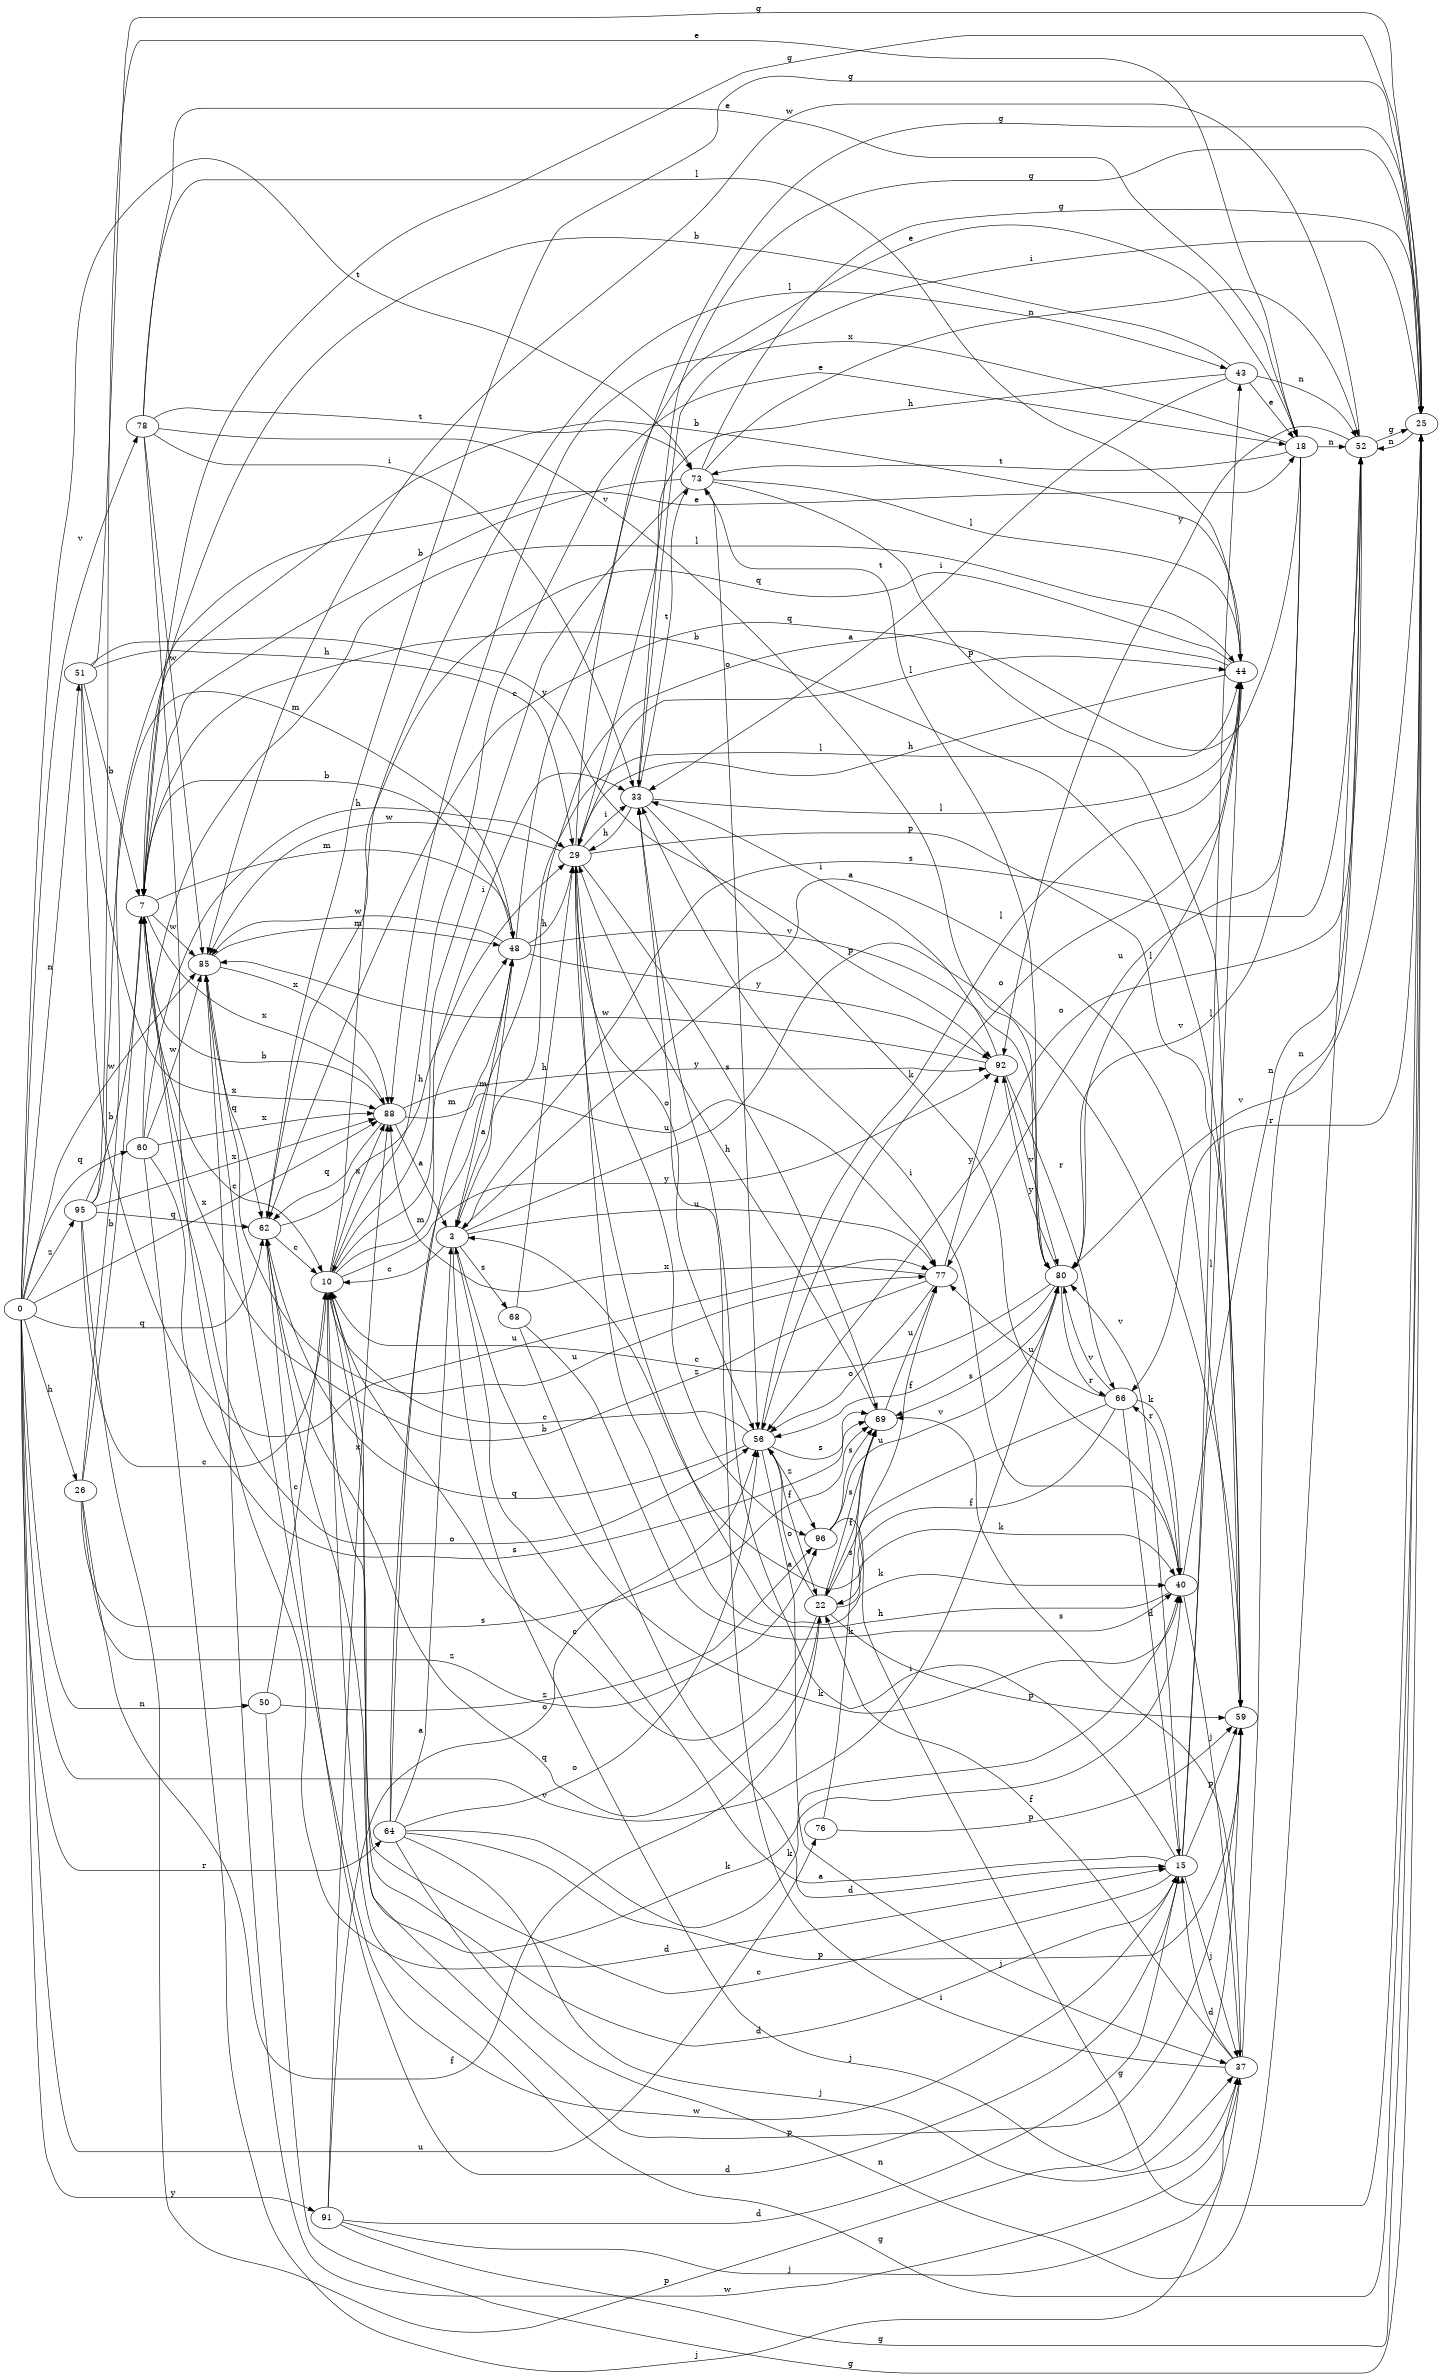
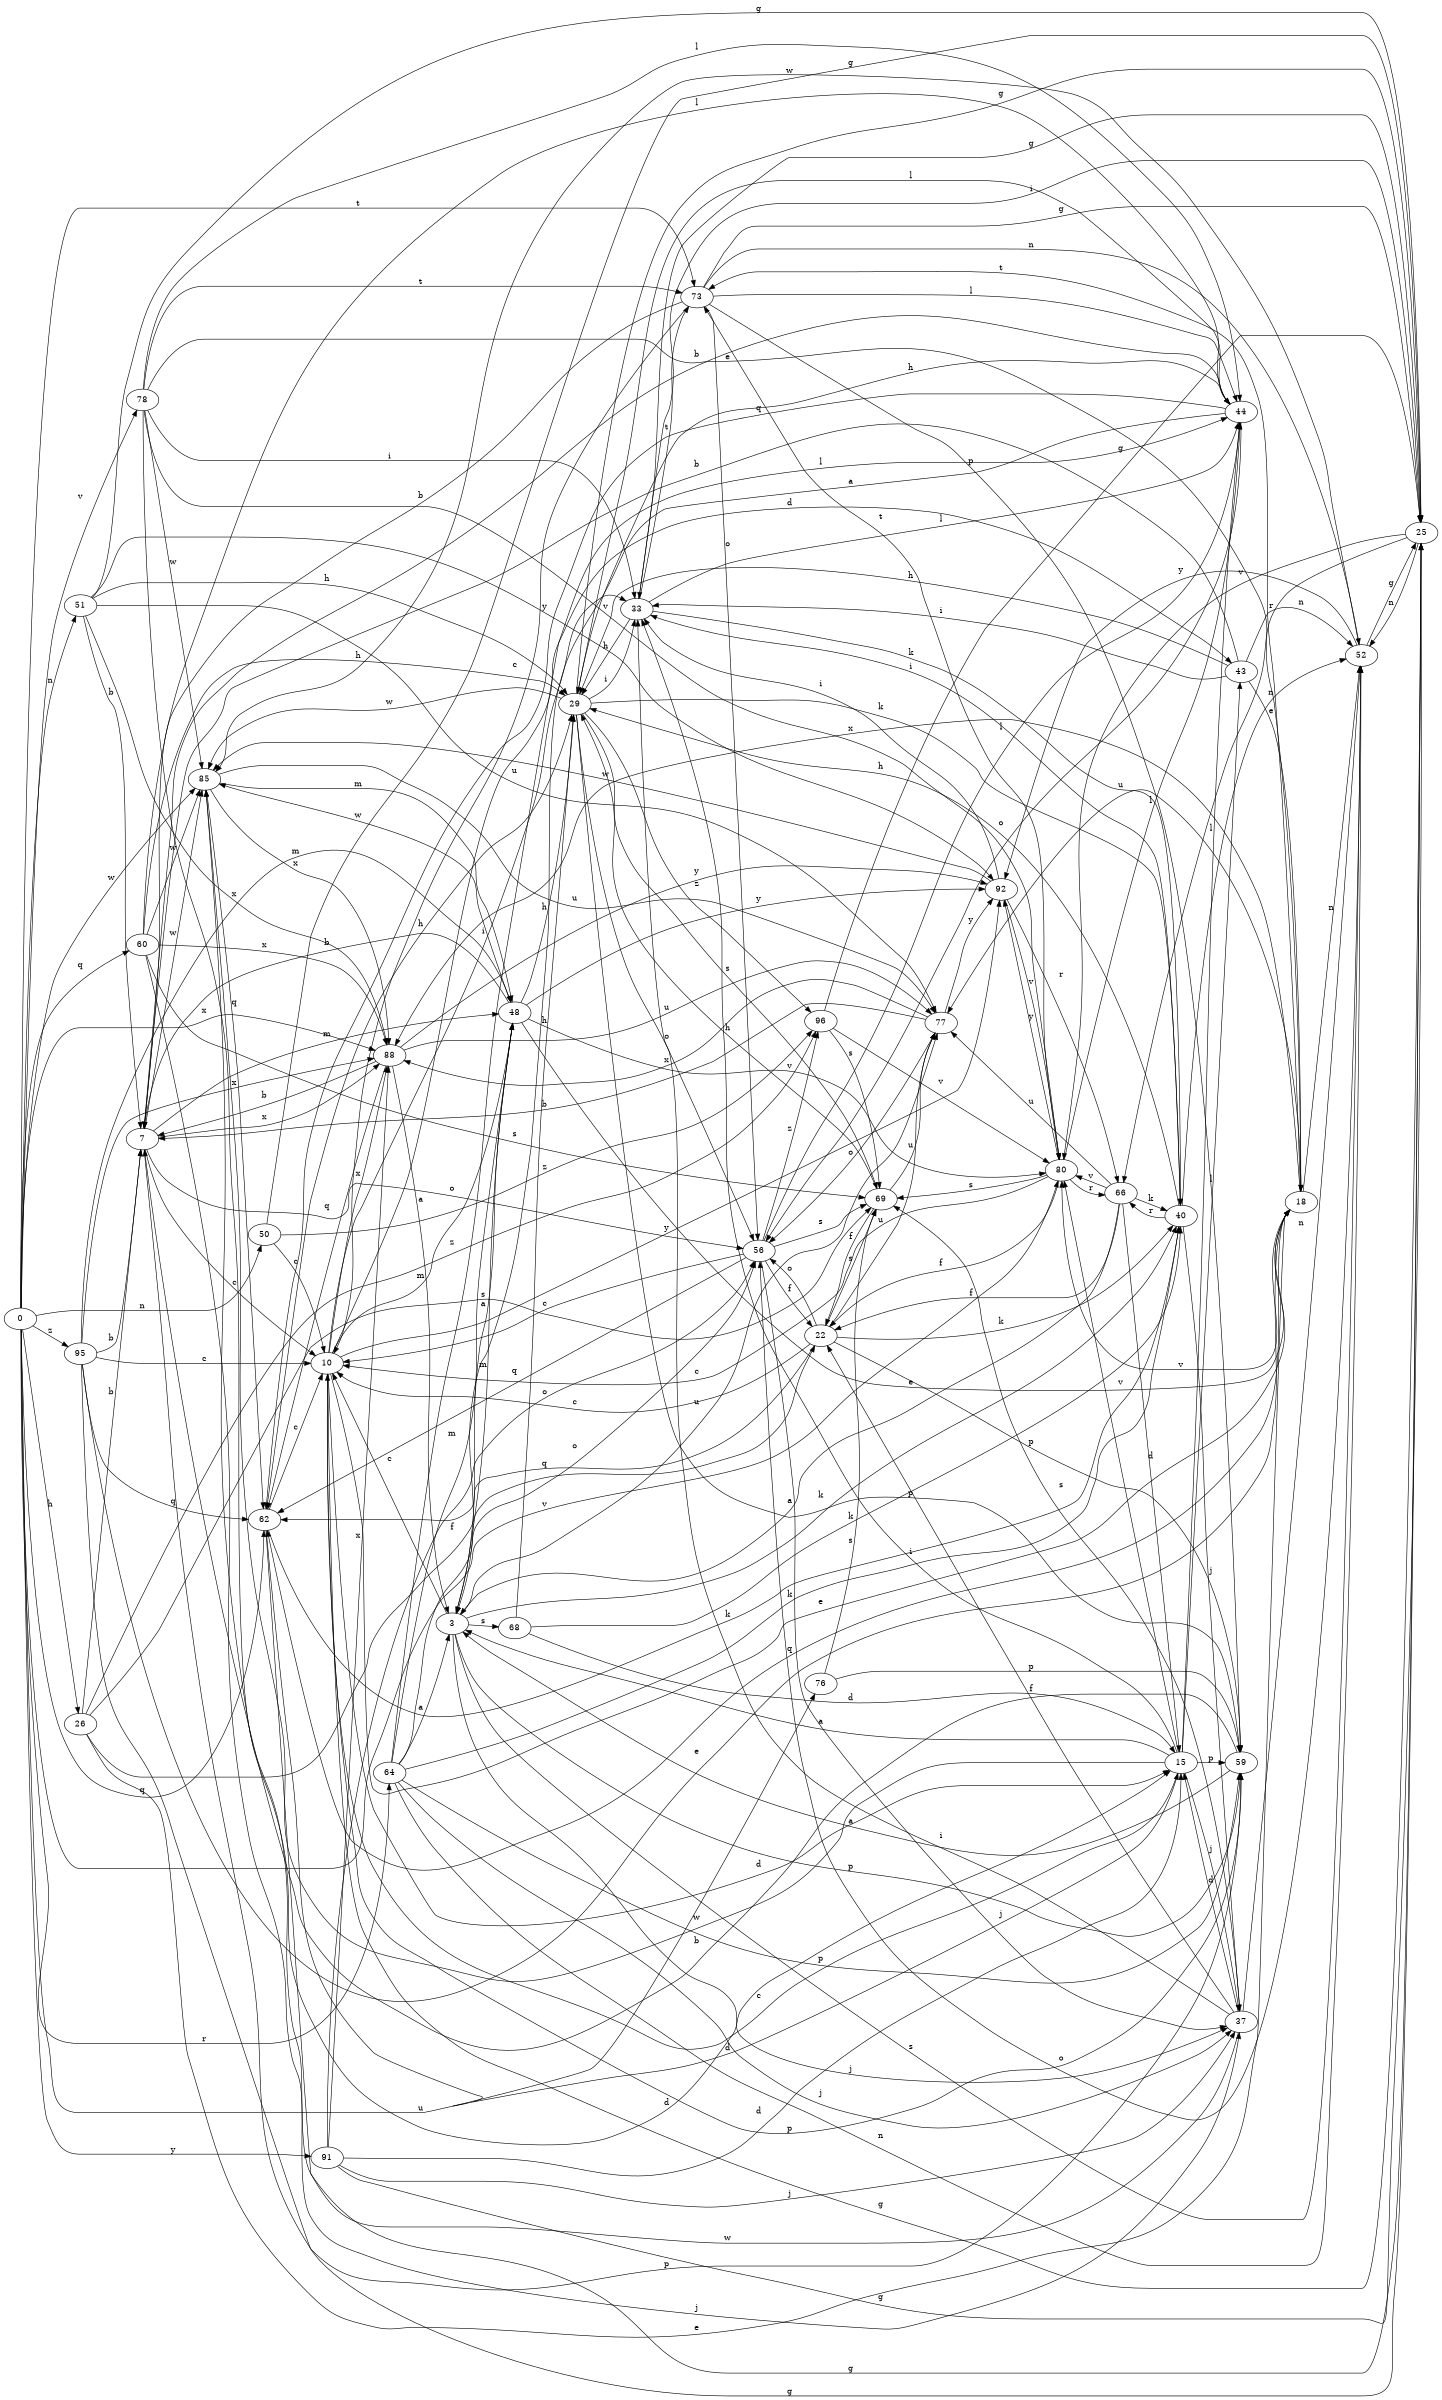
(790, 288) -> (790, 503)
(929, 1383) -> (960, 1267)
